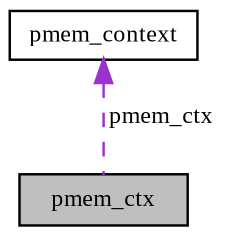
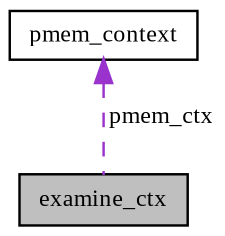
(104, 200) -> (104, 200)
